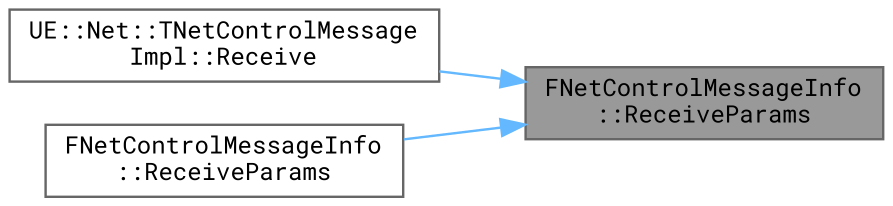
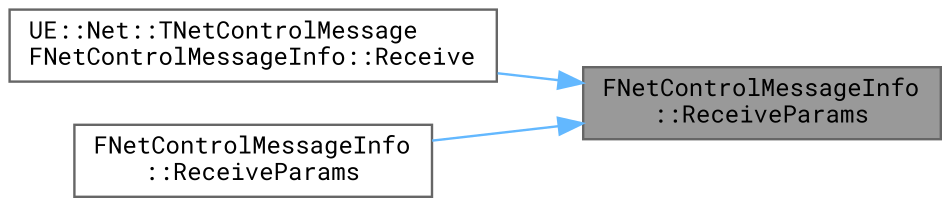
(224, 46) -> (253, 46)
